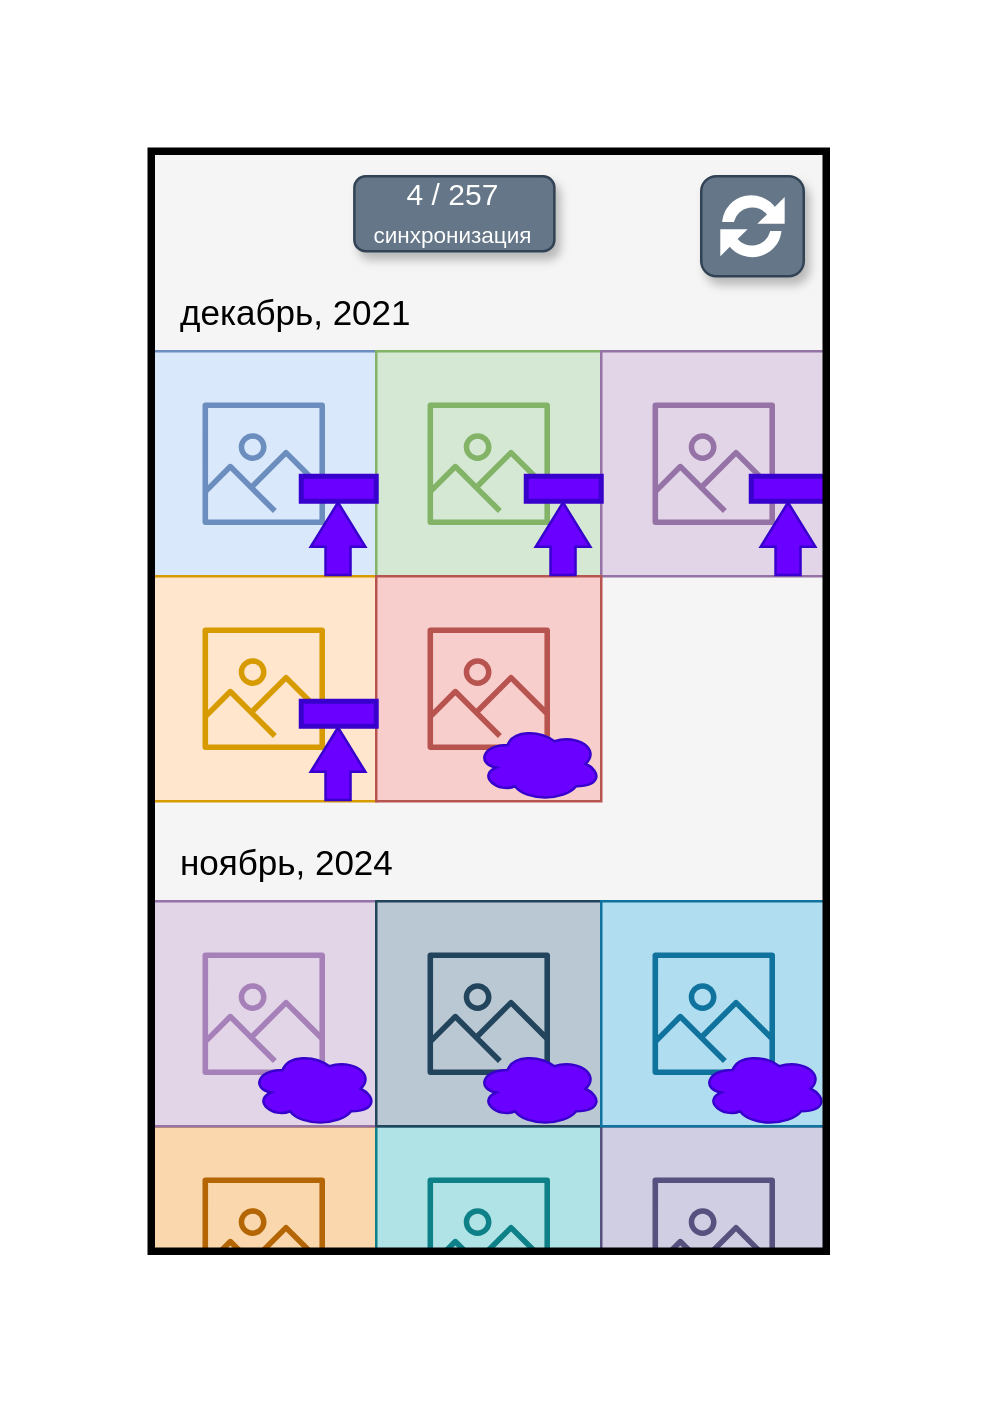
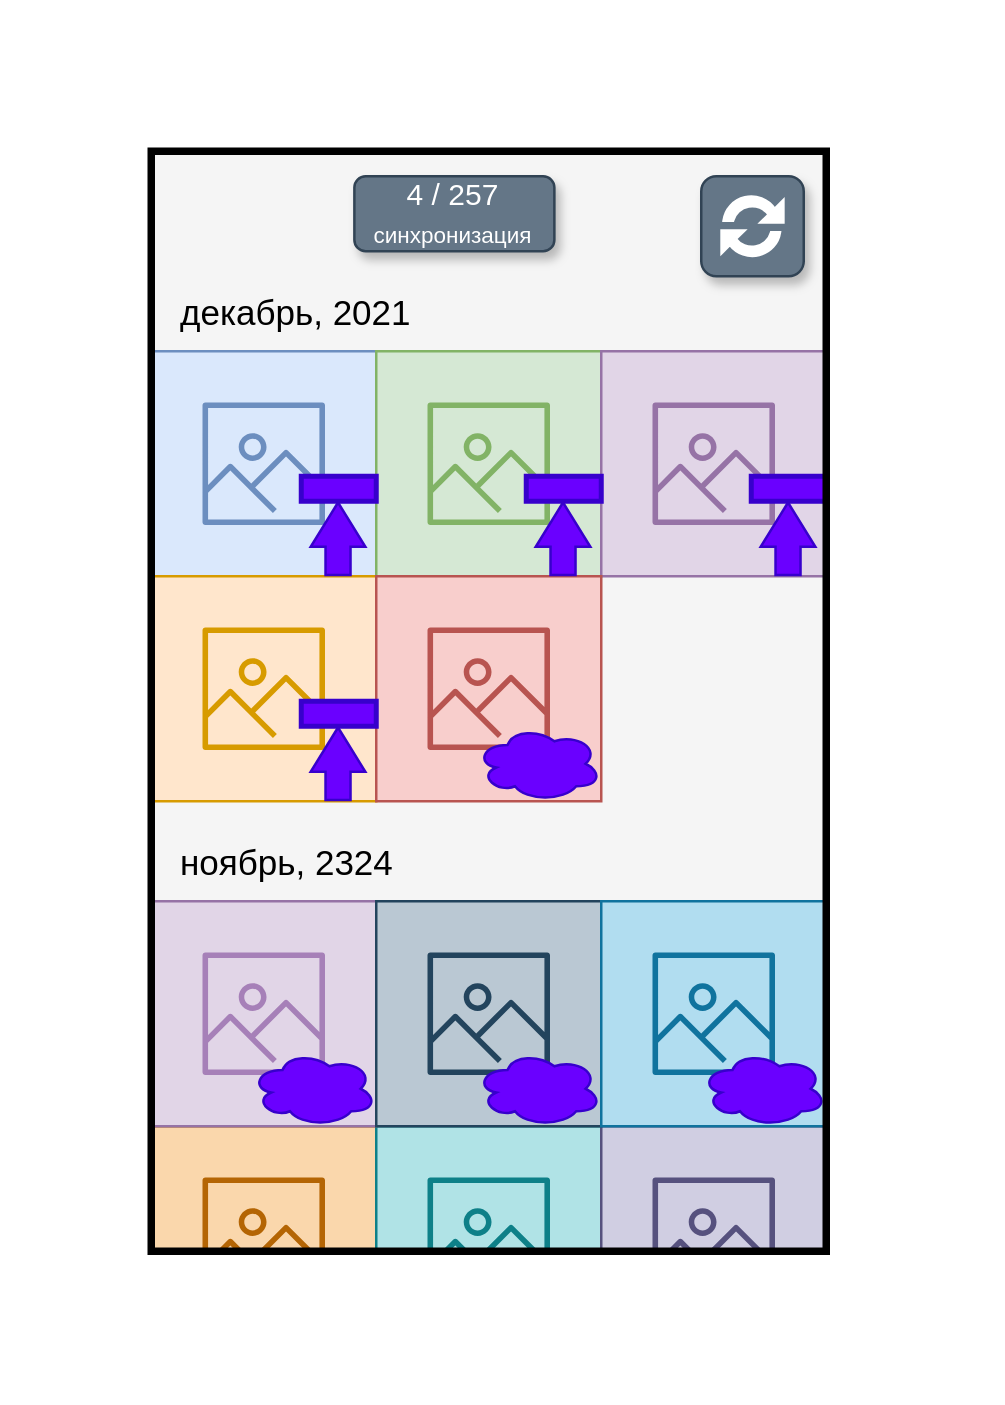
(290, 864) -> (290, 864)
